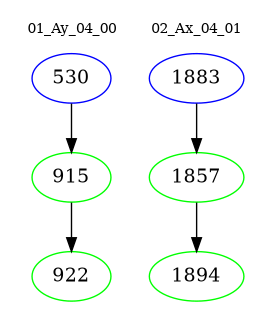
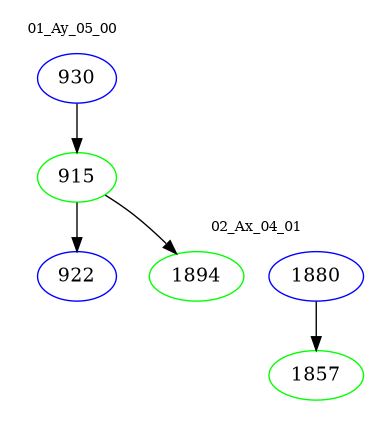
(72, 30) -> (72, 30)
(72, 78) -> (77, 78)
(197, 78) -> (316, 276)
(197, 220) -> (148, 226)
(72, 276) -> (77, 276)
